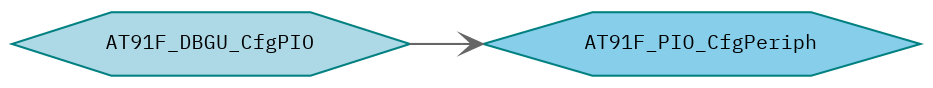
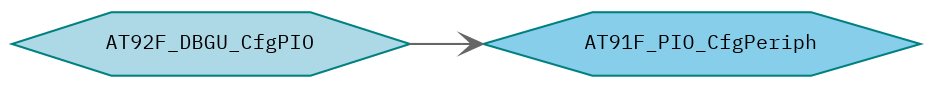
(211, 44) -> (211, 44)
